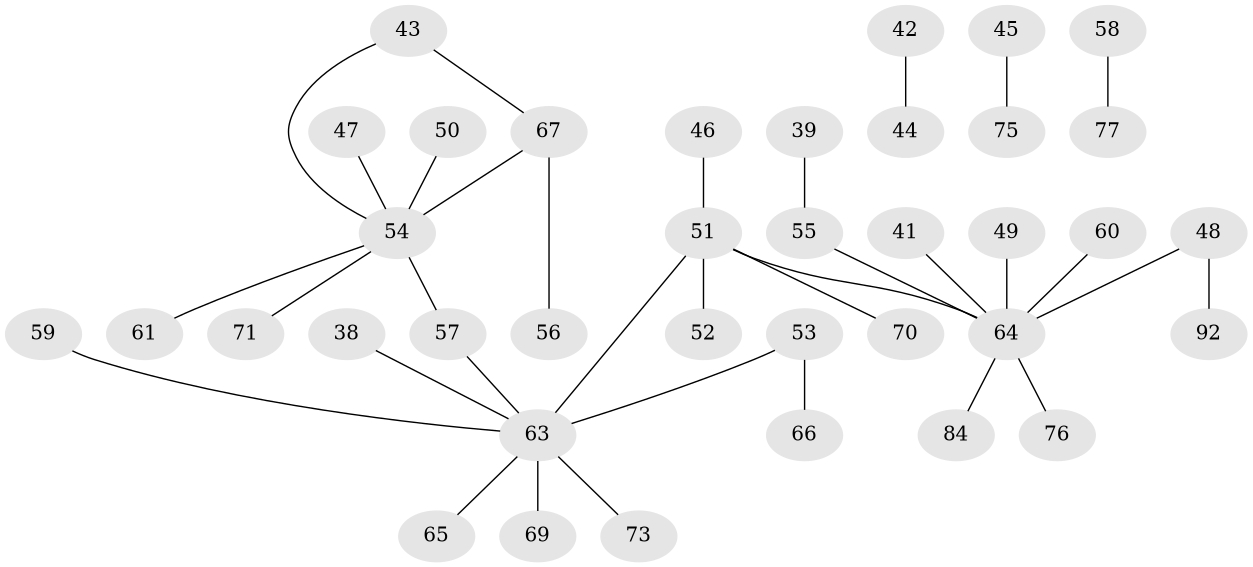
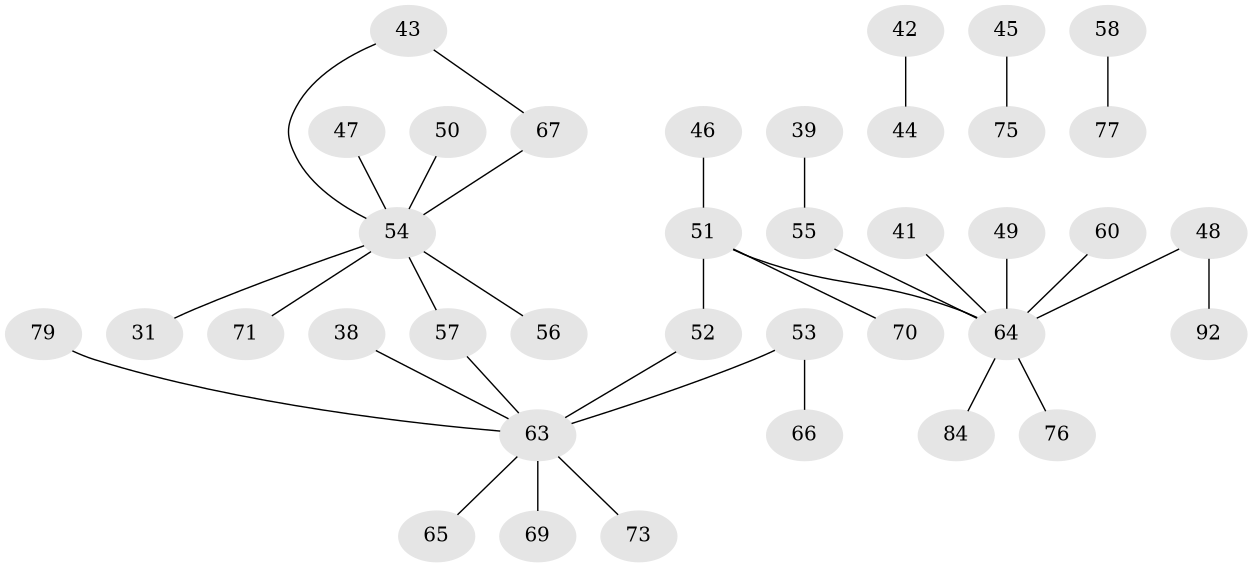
(549, 233) -> (473, 284)
(44, 334) -> (44, 334)
(145, 334) -> (145, 334)
(621, 334) -> (621, 385)
